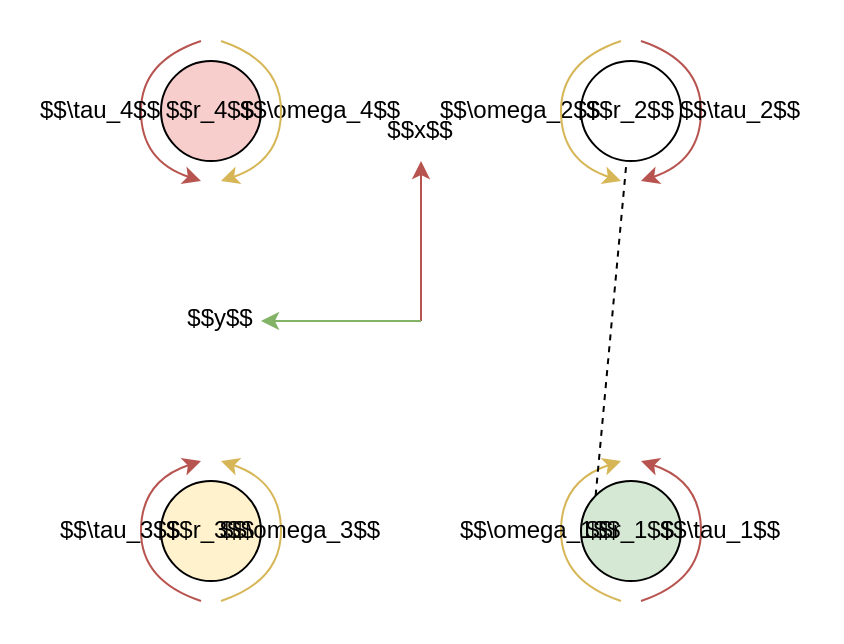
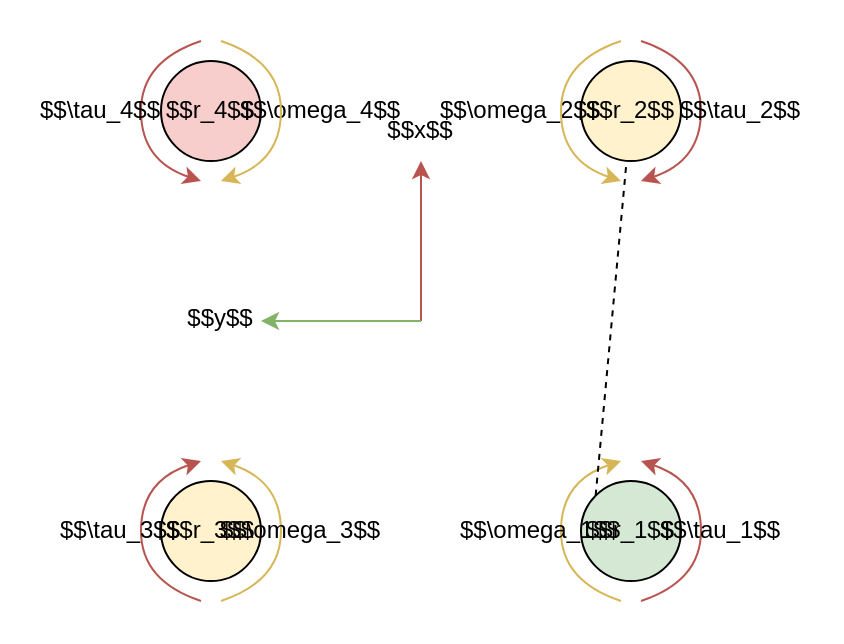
(631, 111) -> (631, 111)
